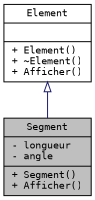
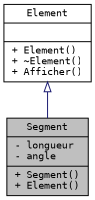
(48, 186) -> (48, 186)
